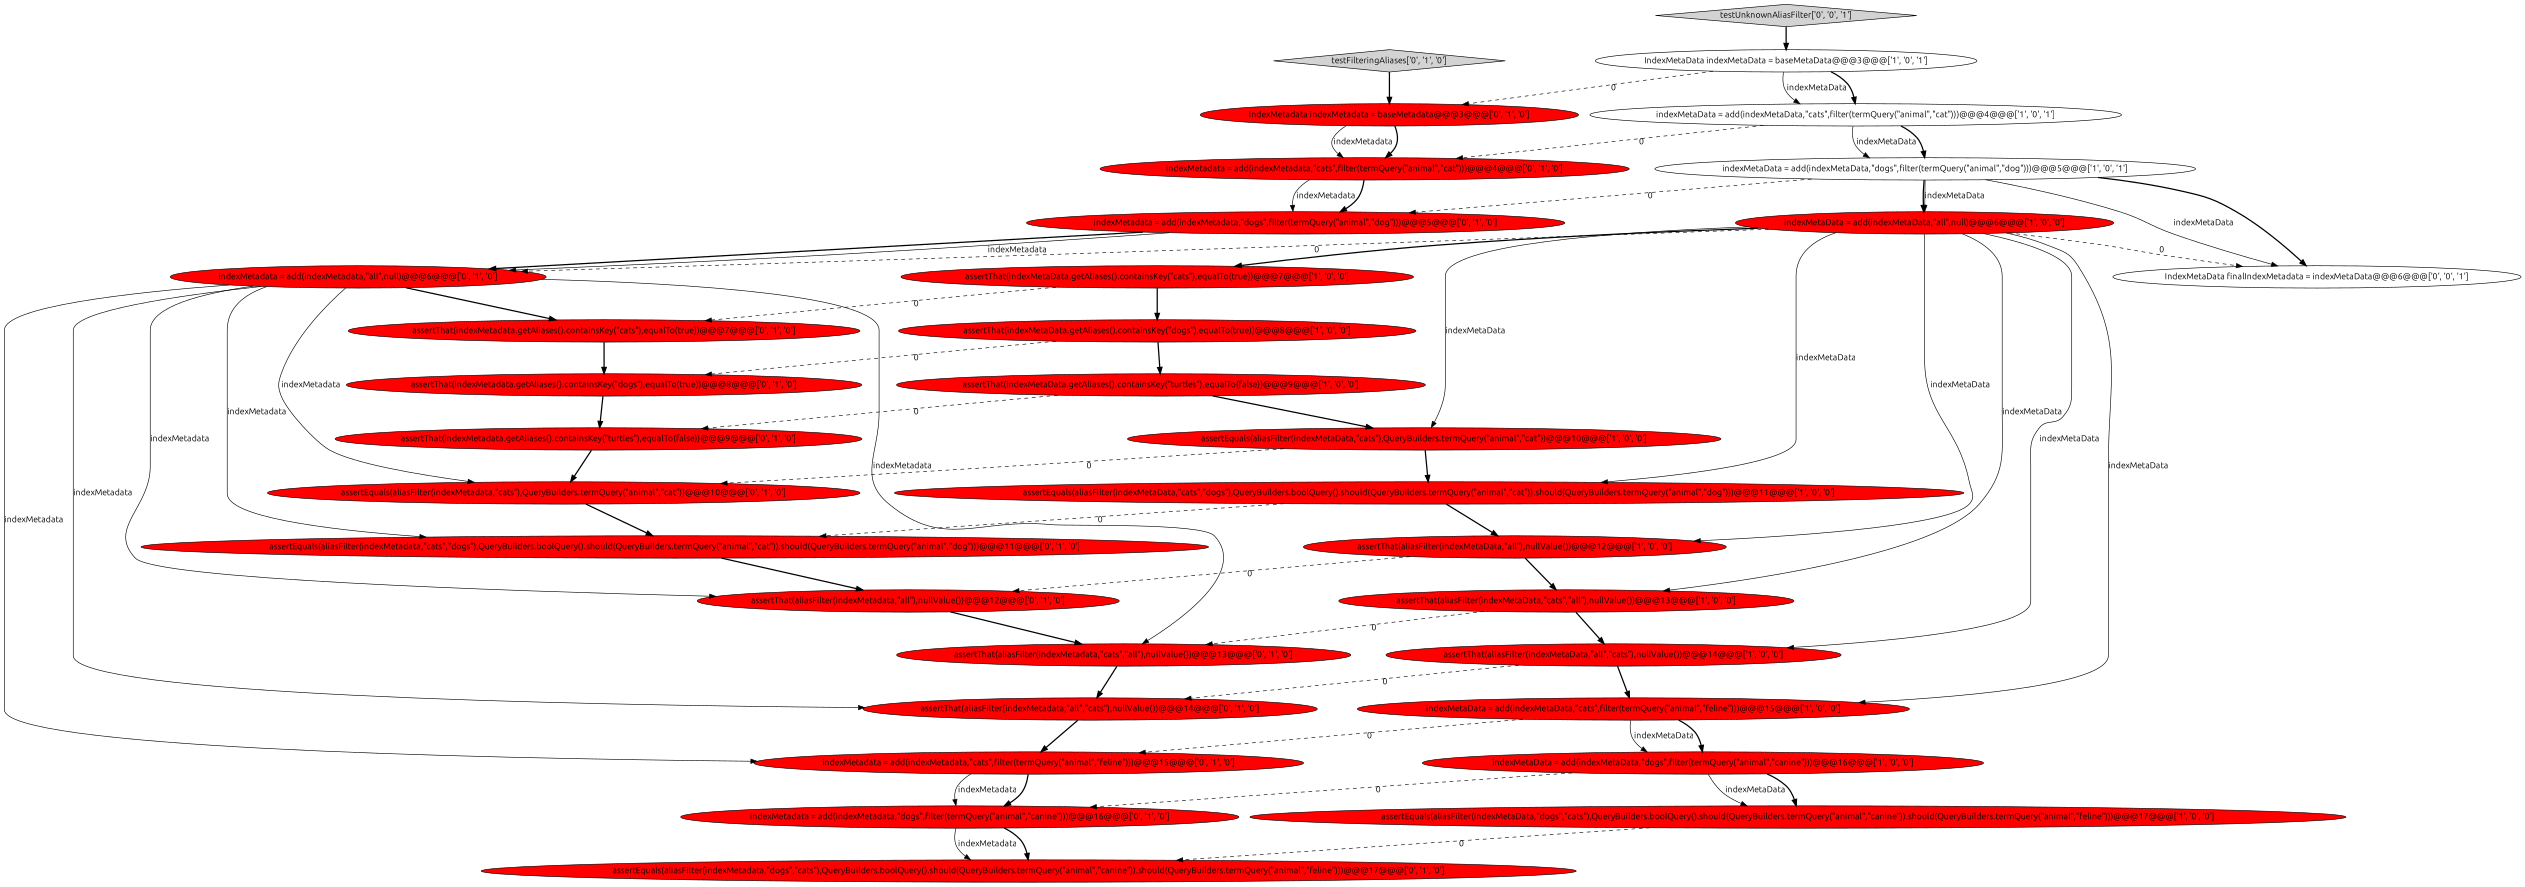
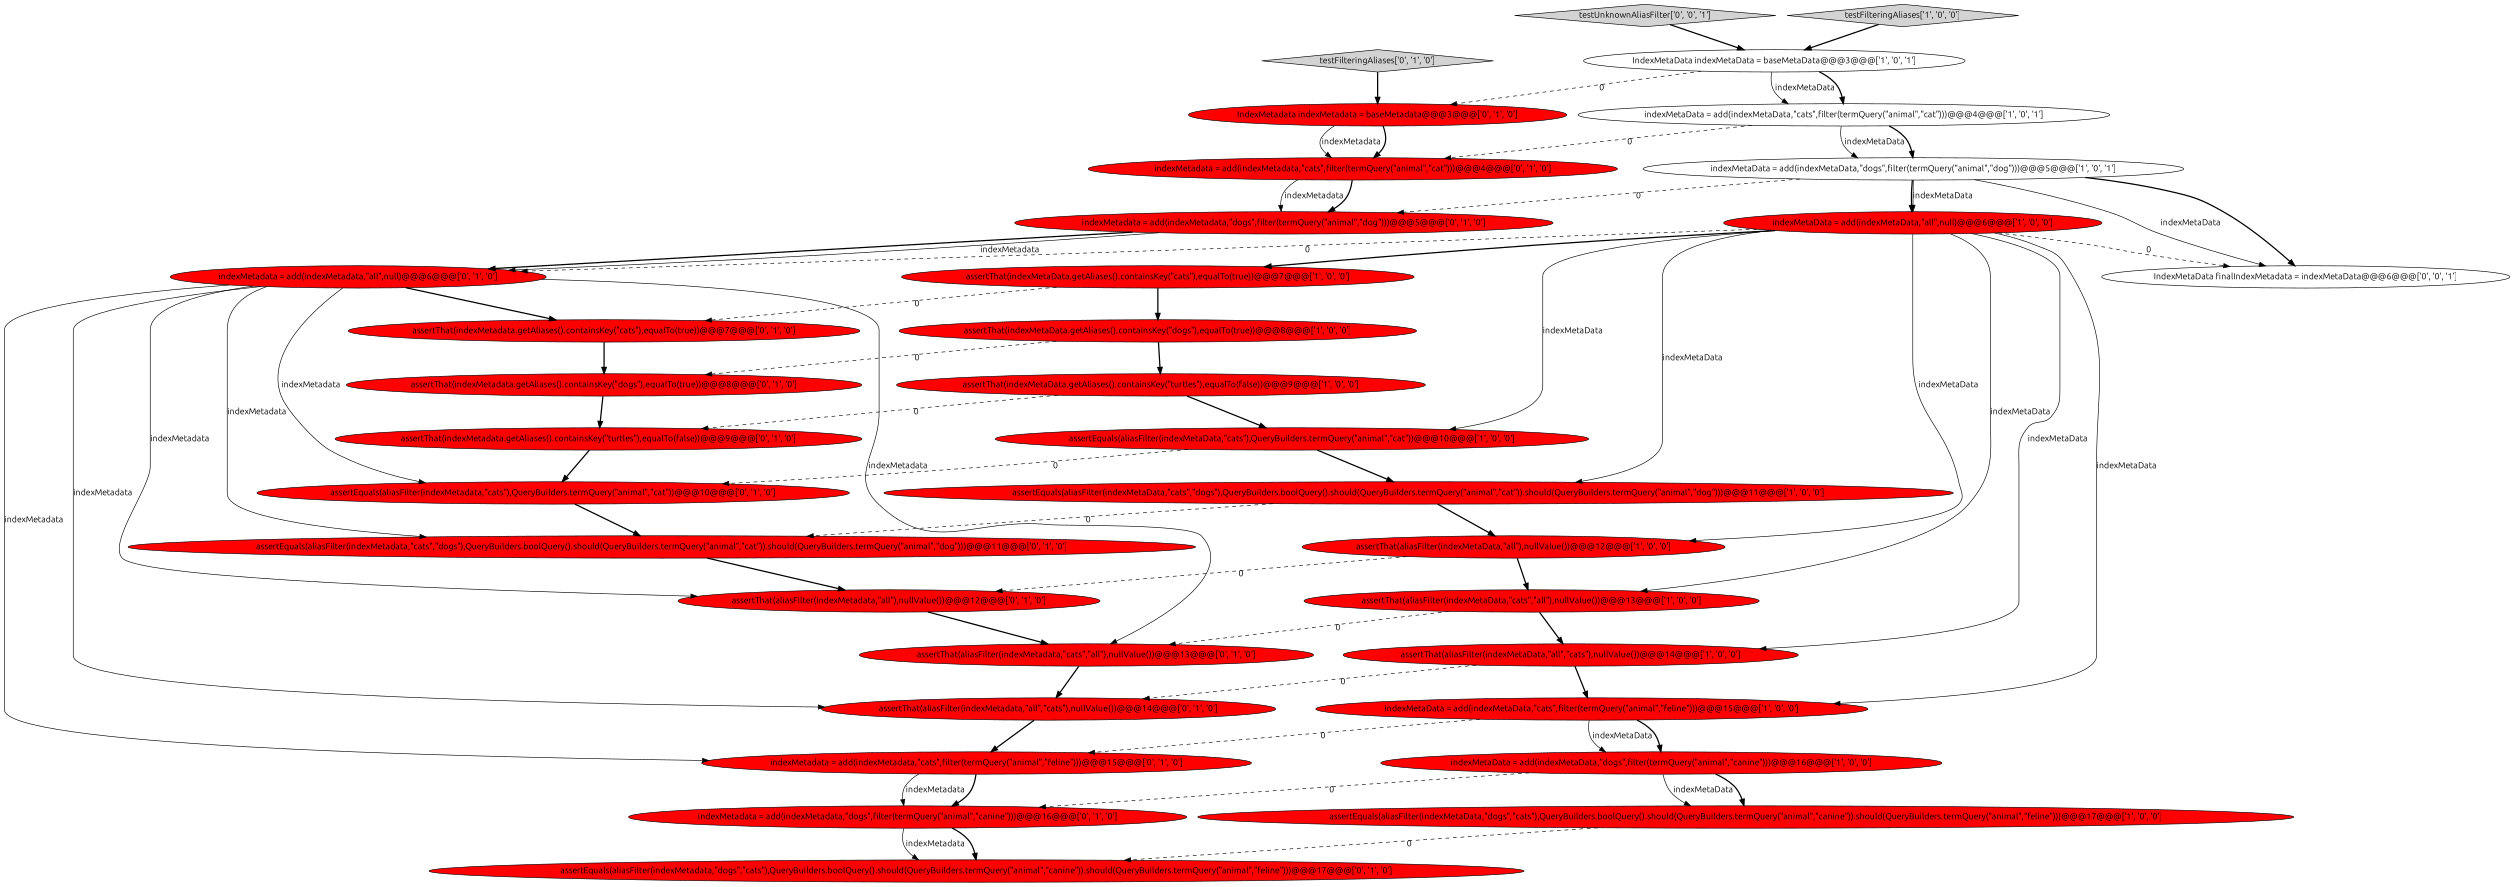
none -> (1903, 16)
